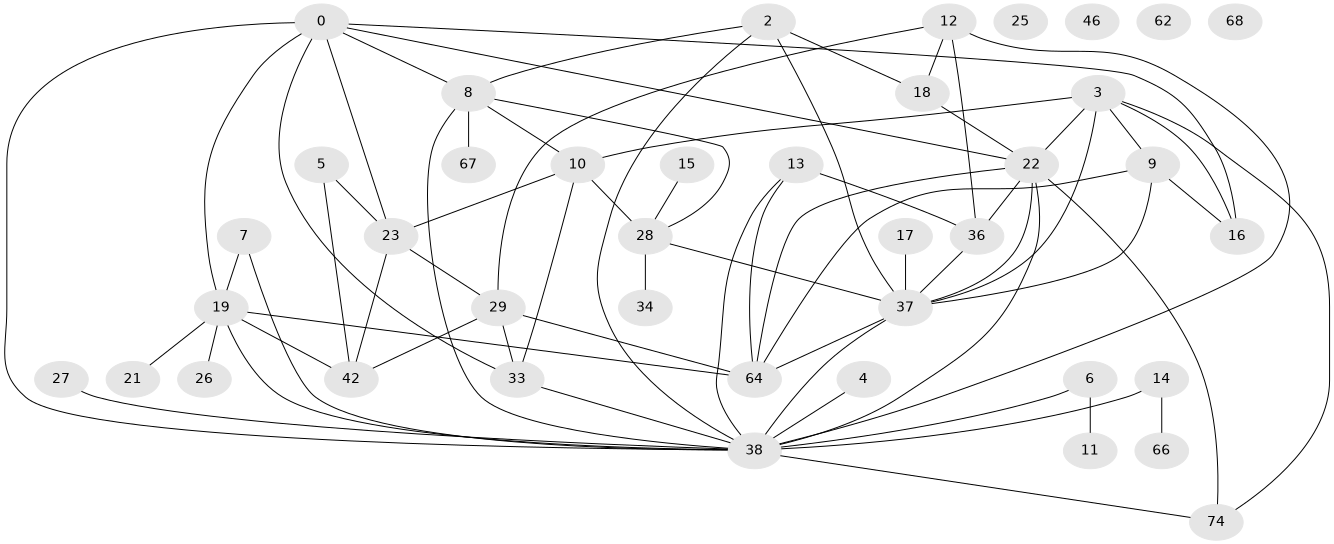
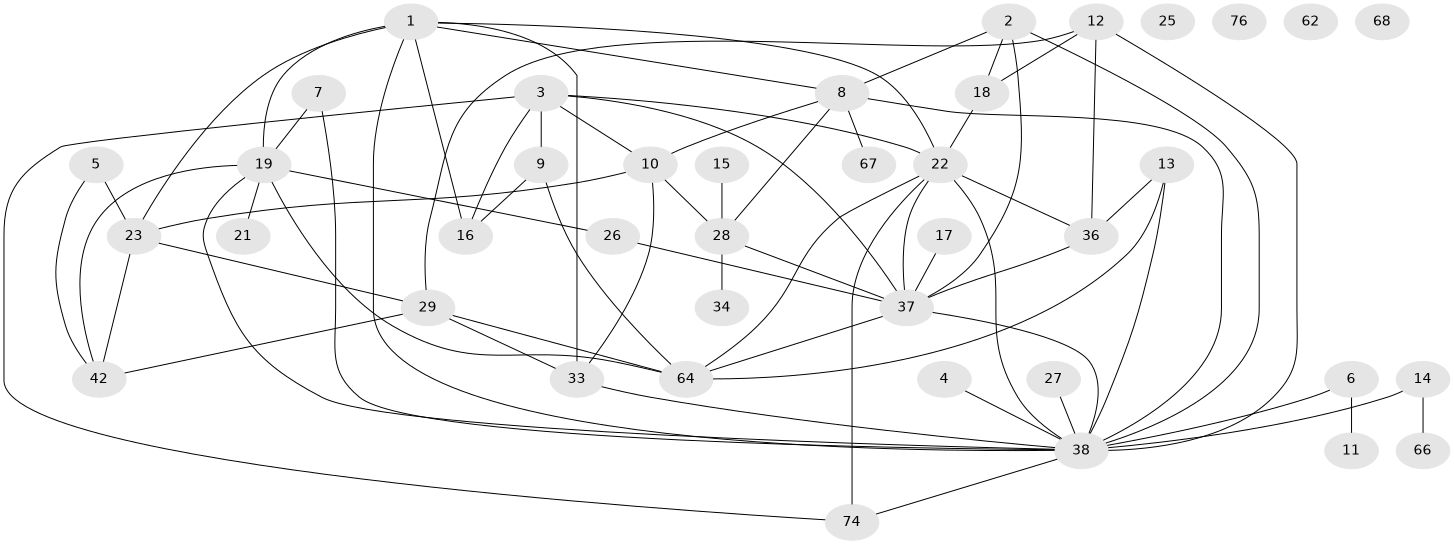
(322, 22) -> (411, 22)
(1092, 22) -> (1239, 22)
(1067, 278) -> (760, 272)
